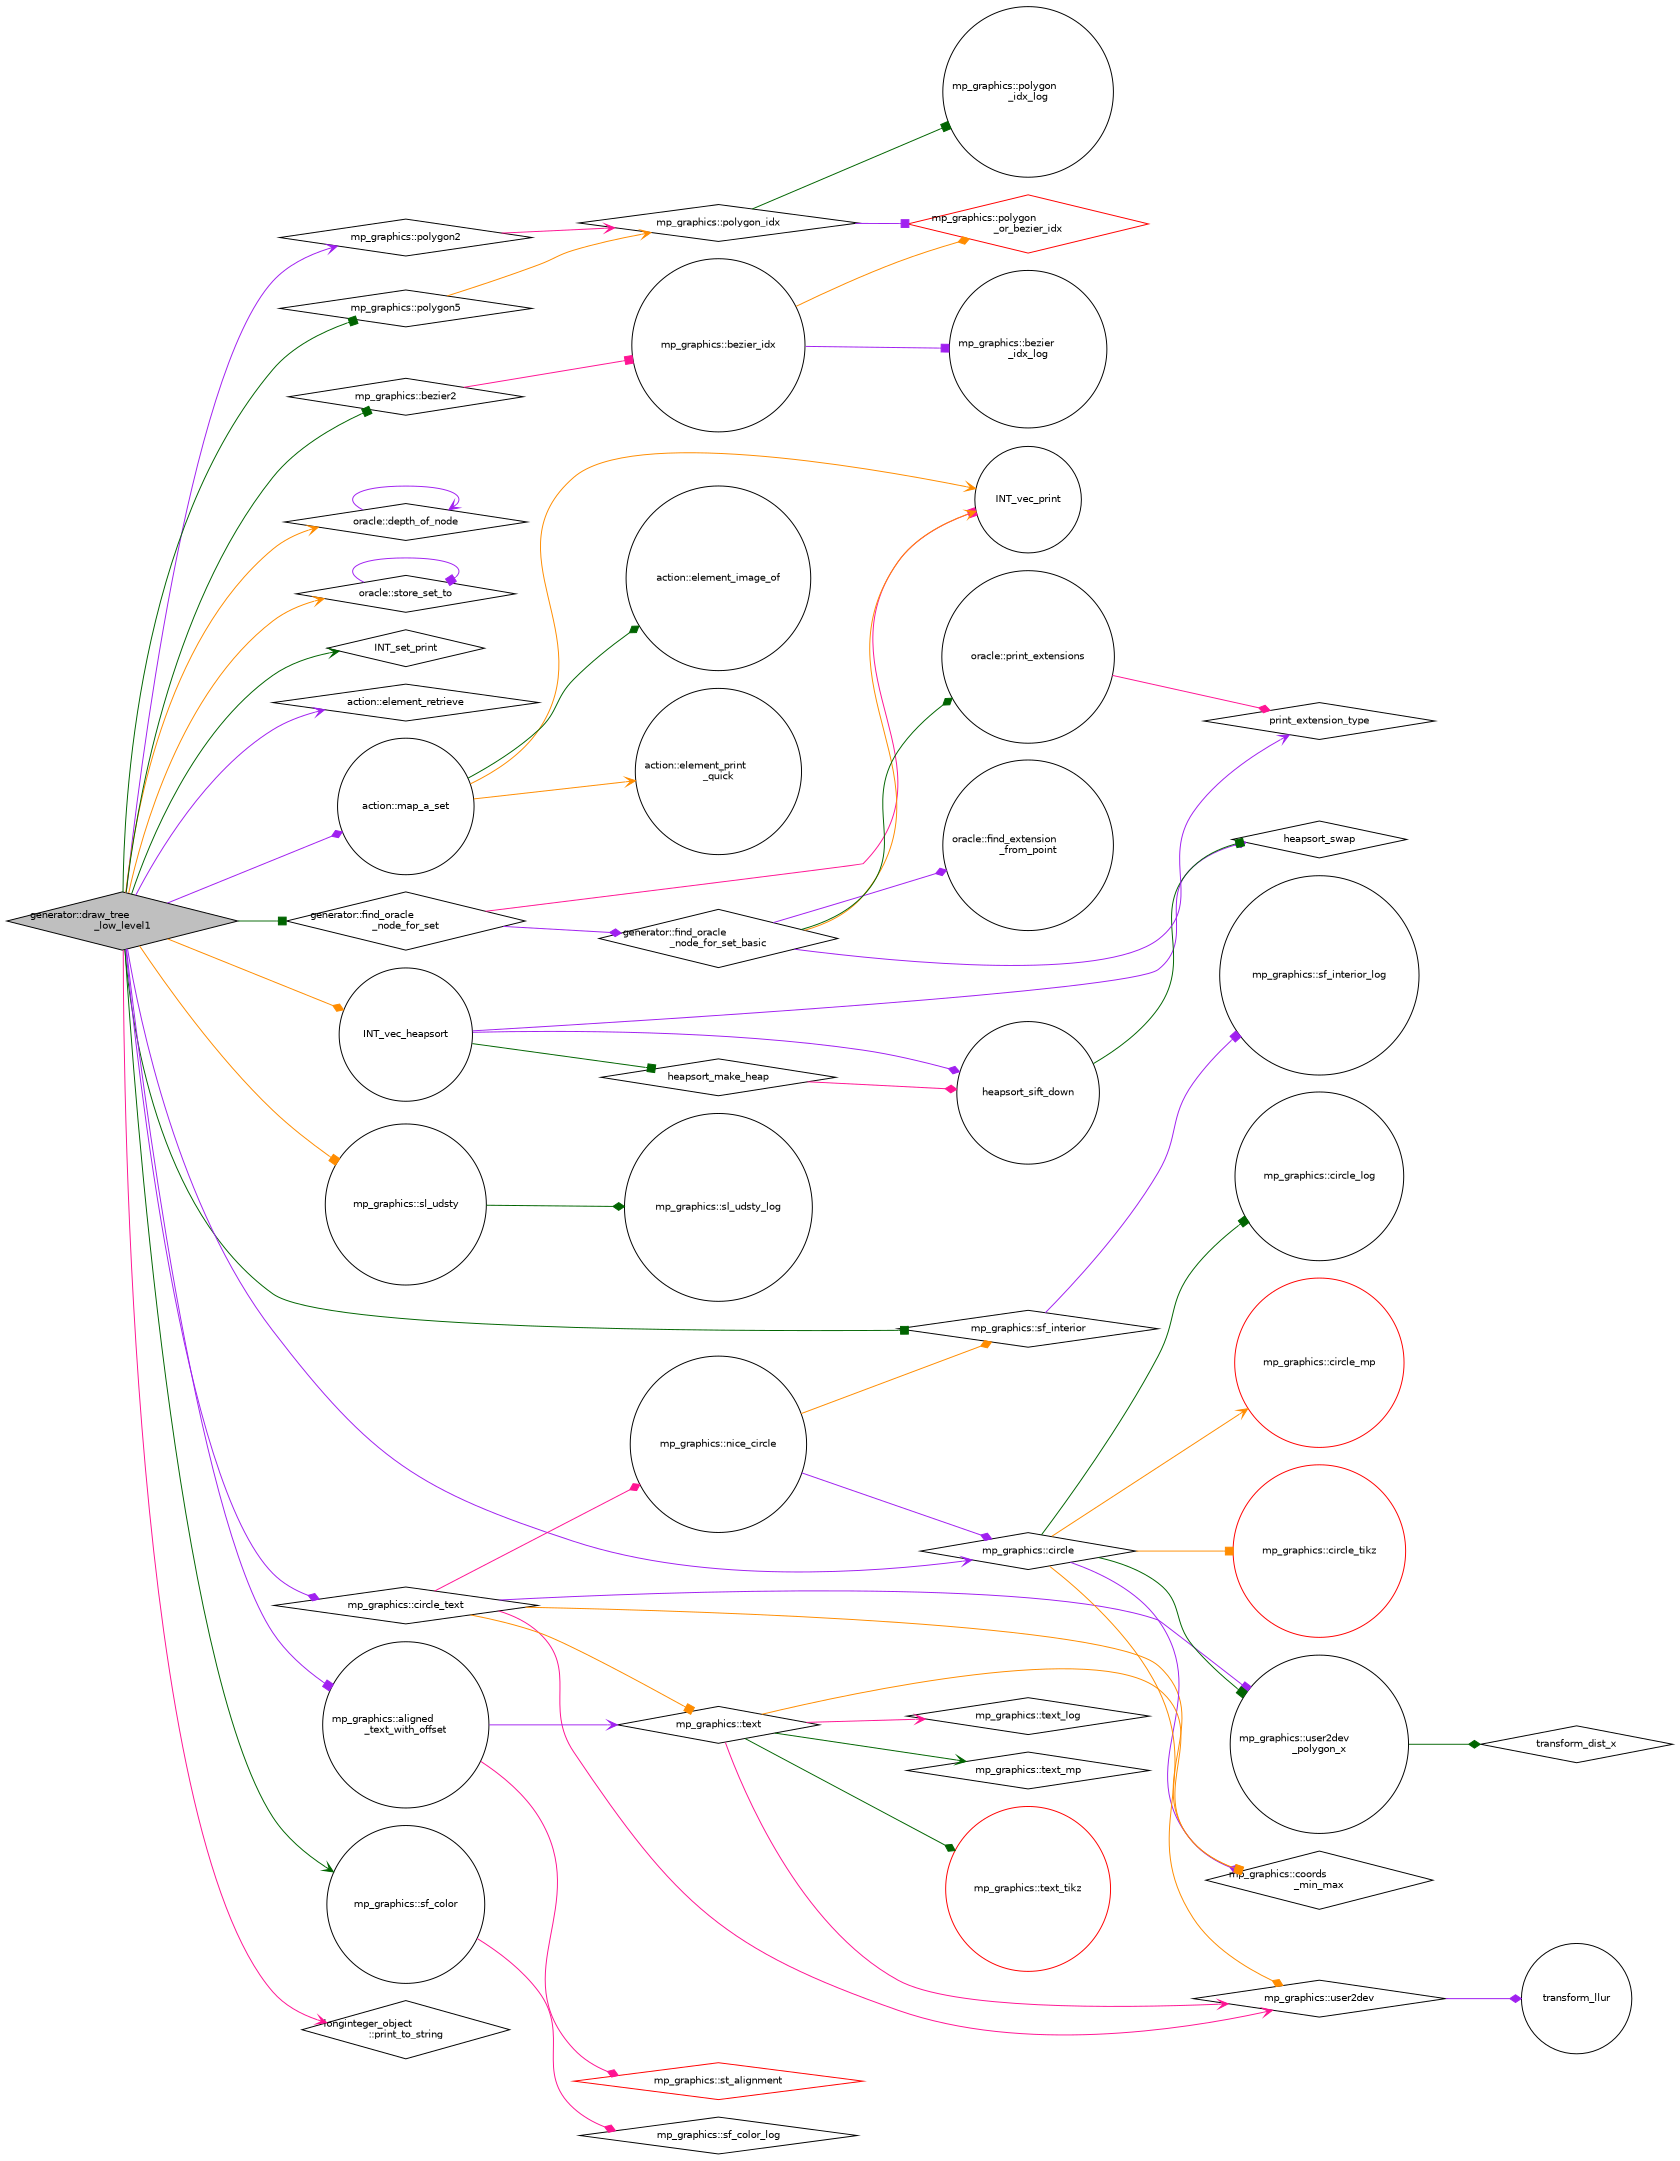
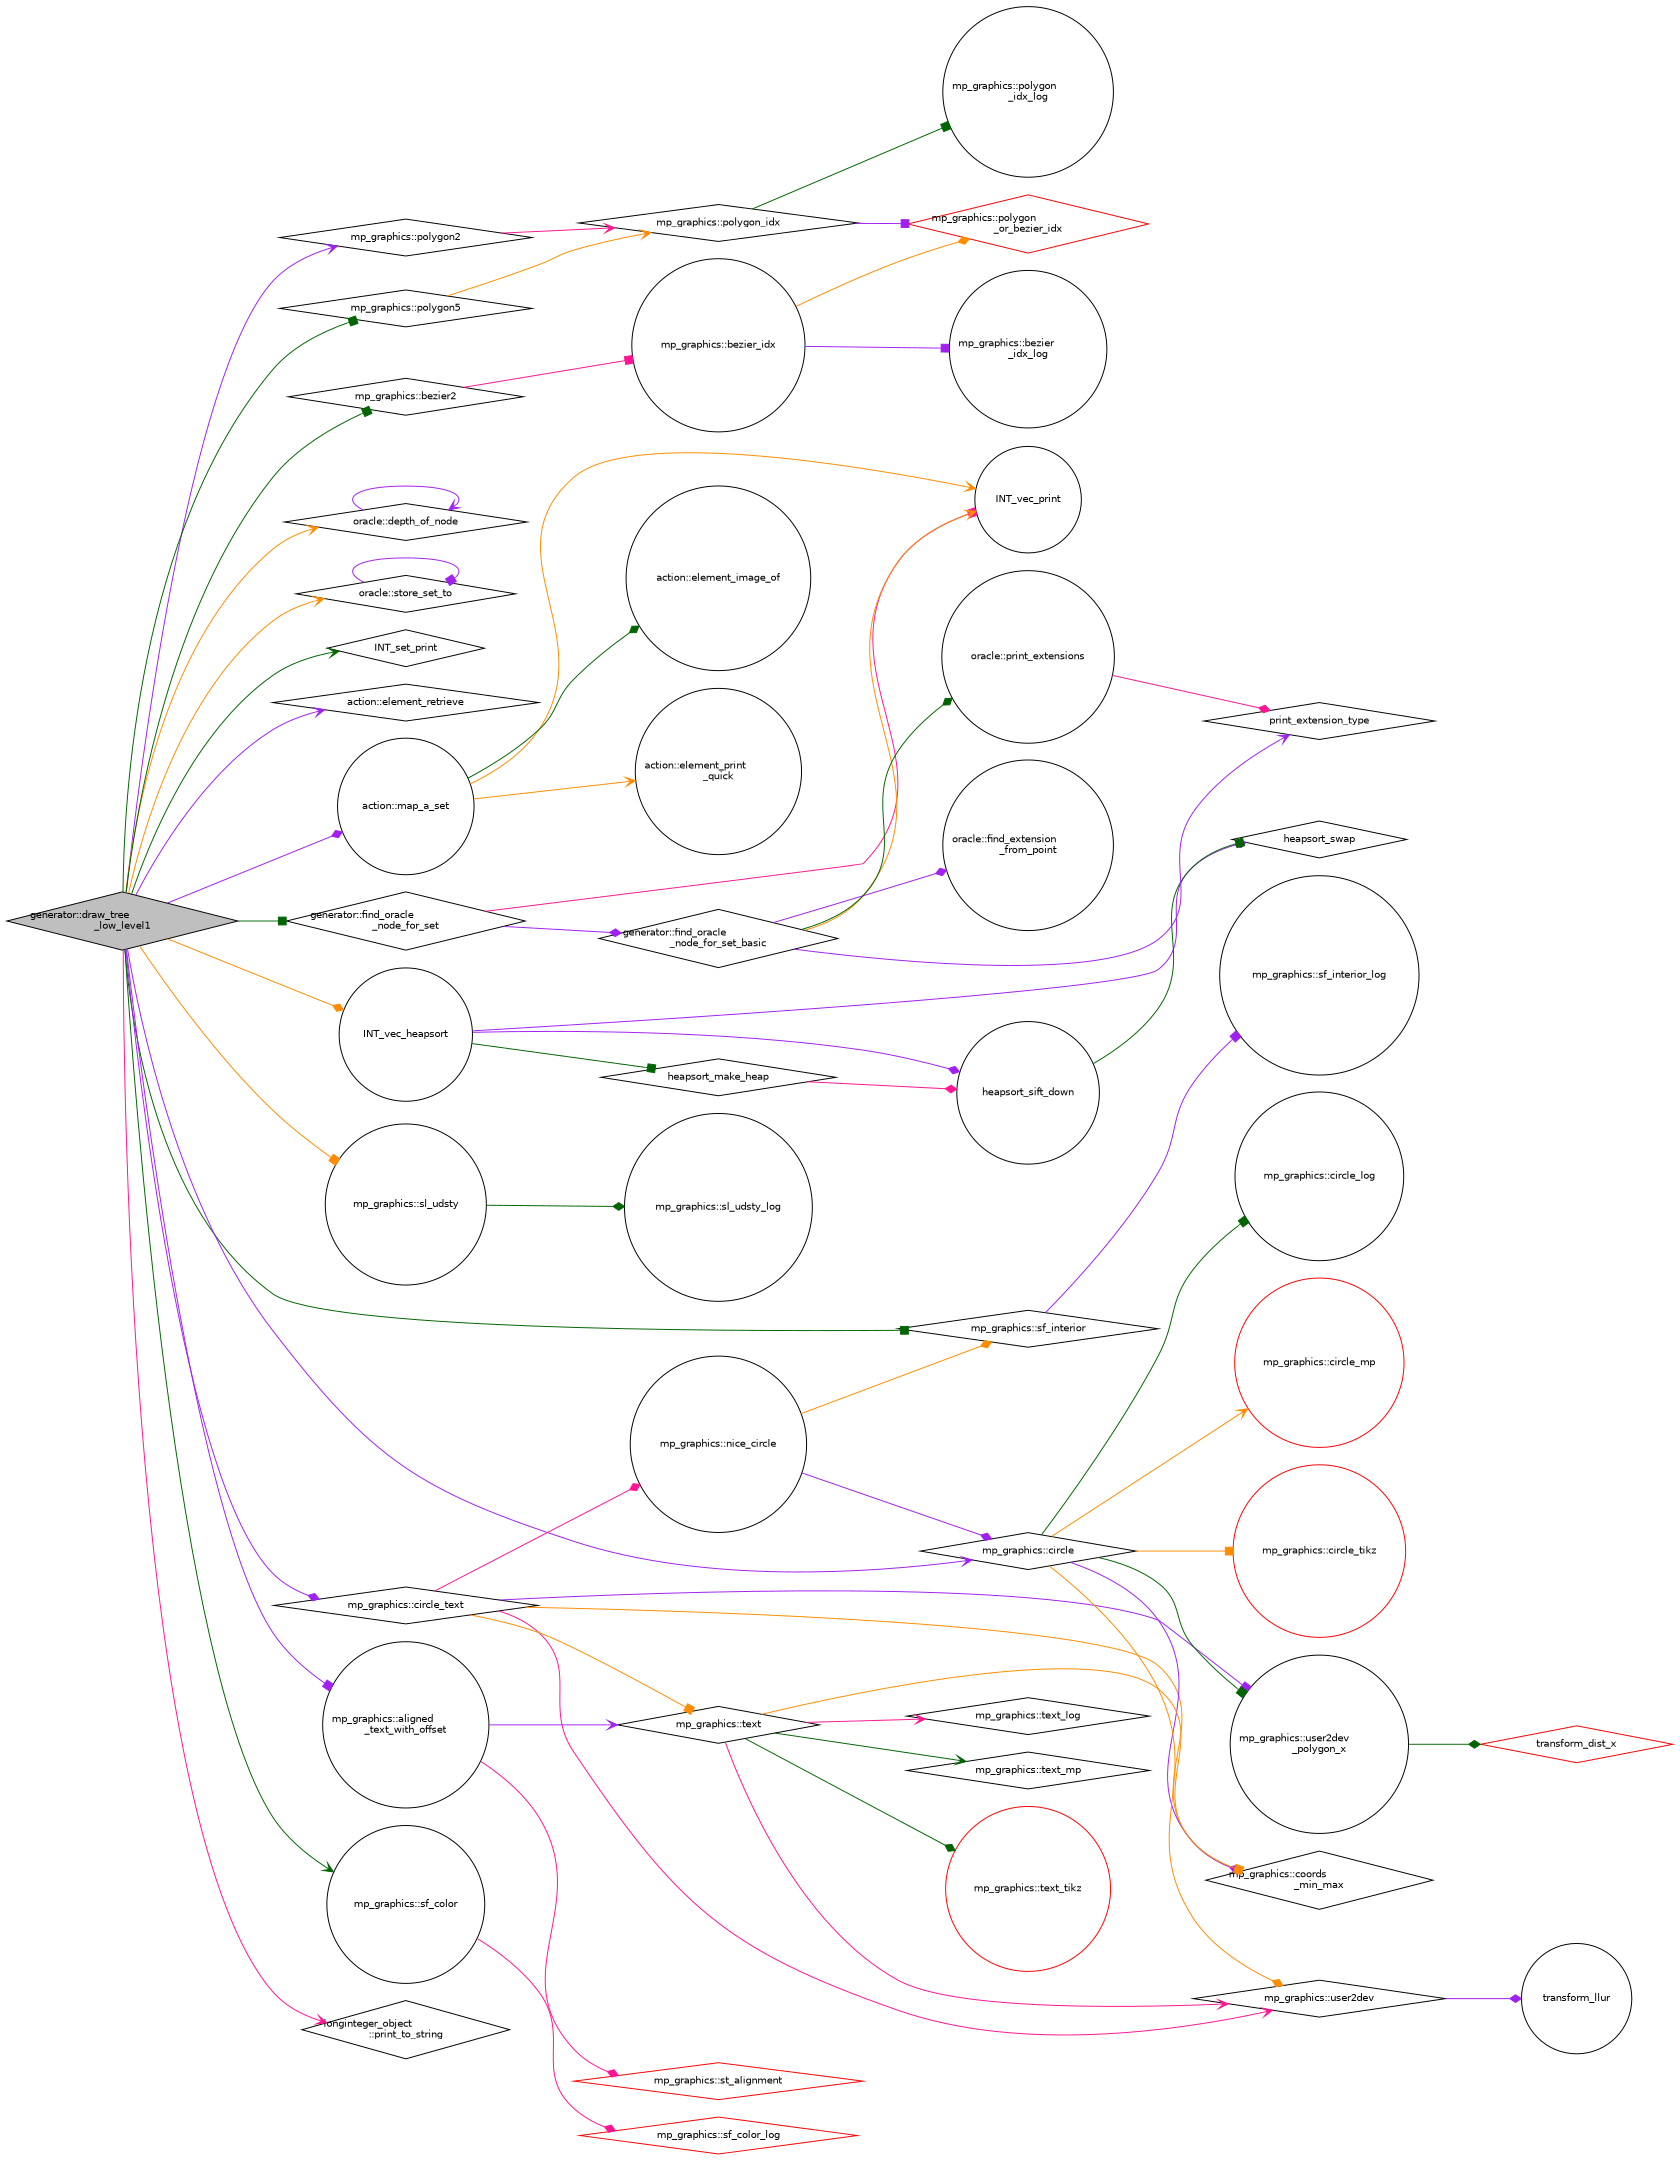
(1577, 1744) -> (1577, 1744)
(718, 2136) -> (718, 2136)
